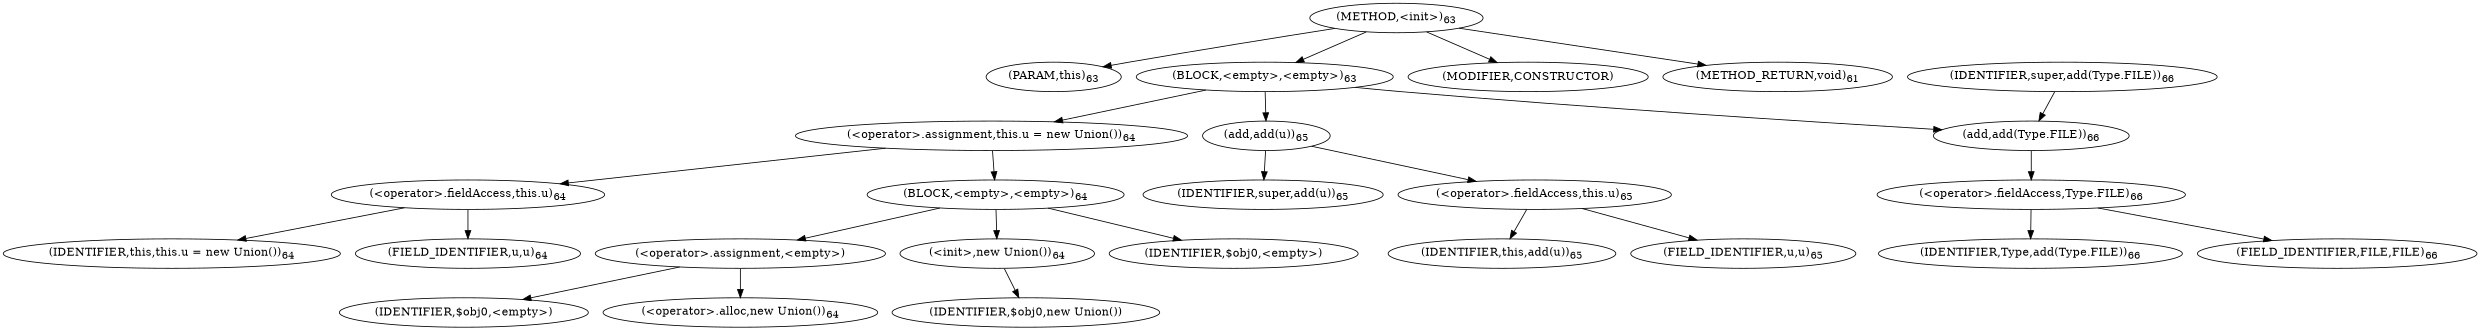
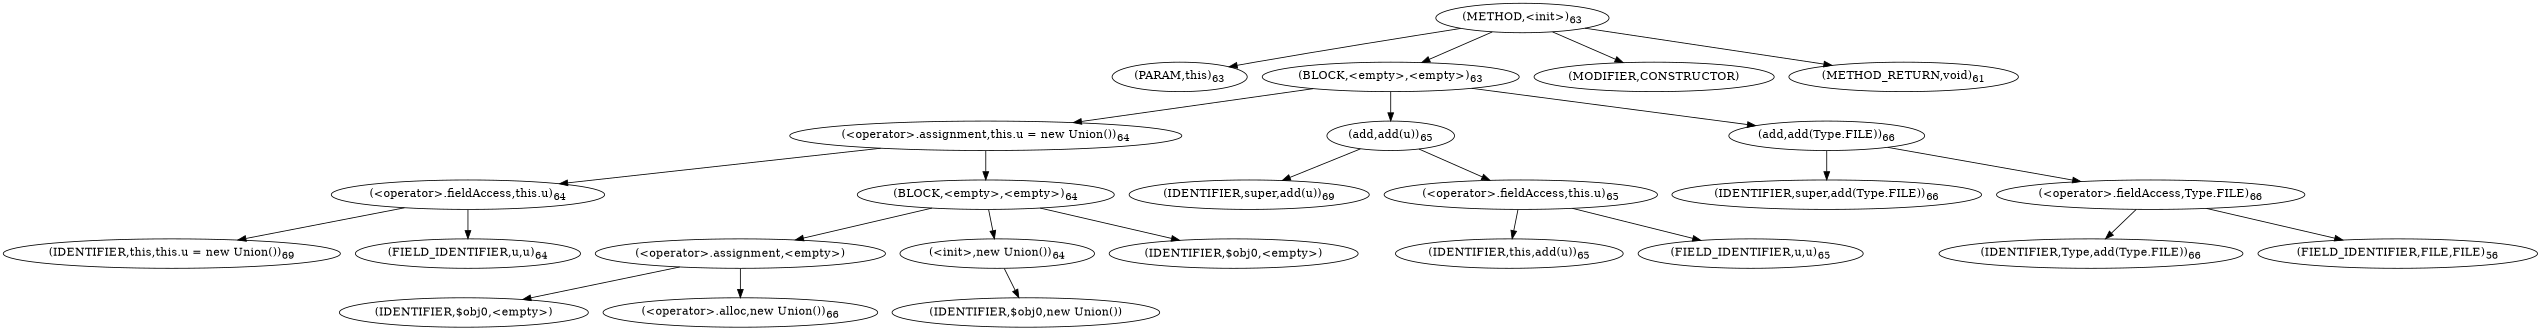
(2049, 103) -> (1827, 161)
(1342, 193) -> (1329, 193)
(288, 252) -> (288, 252)
(2432, 252) -> (2492, 252)
(833, 311) -> (833, 311)
